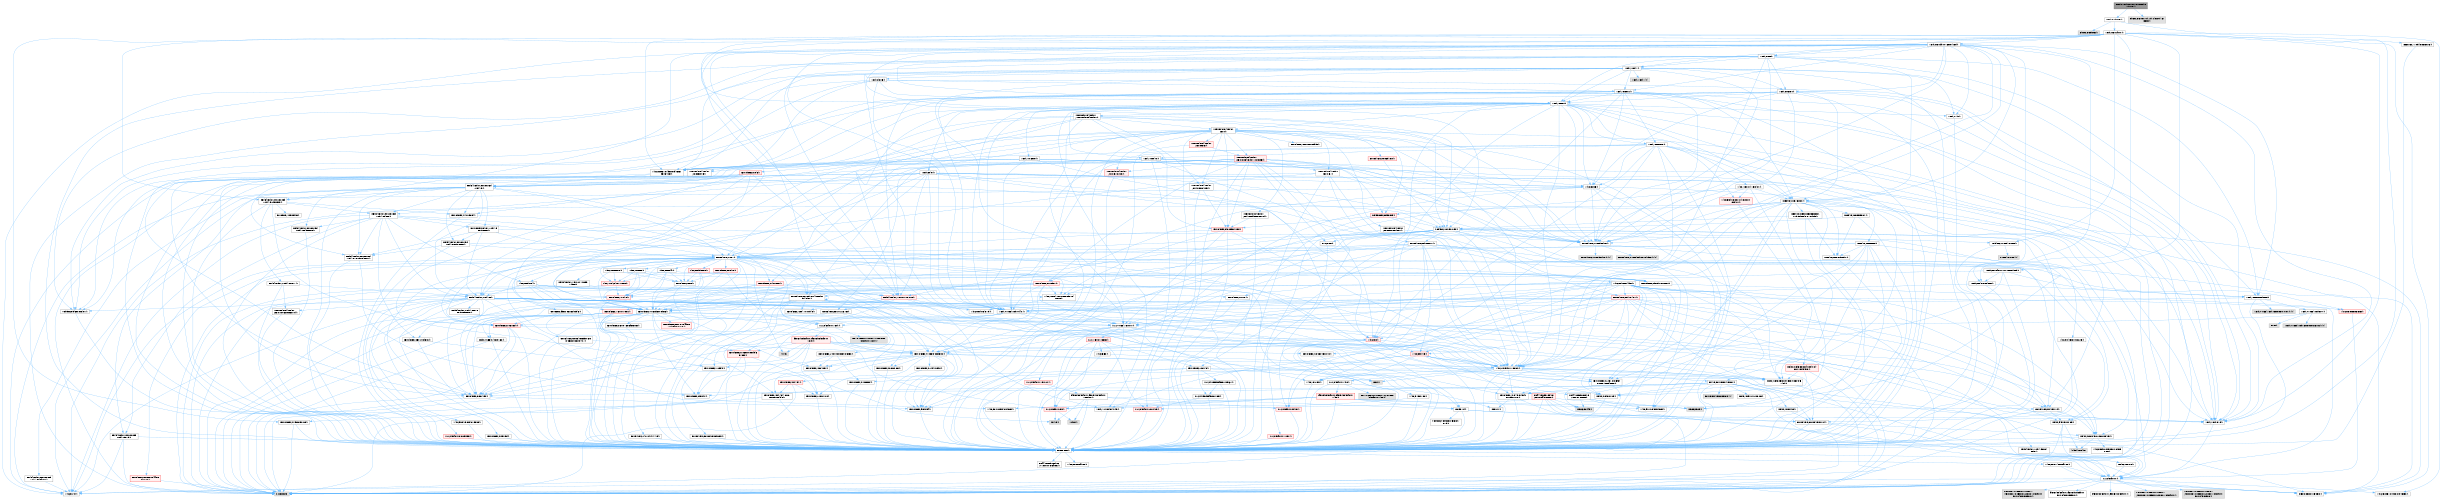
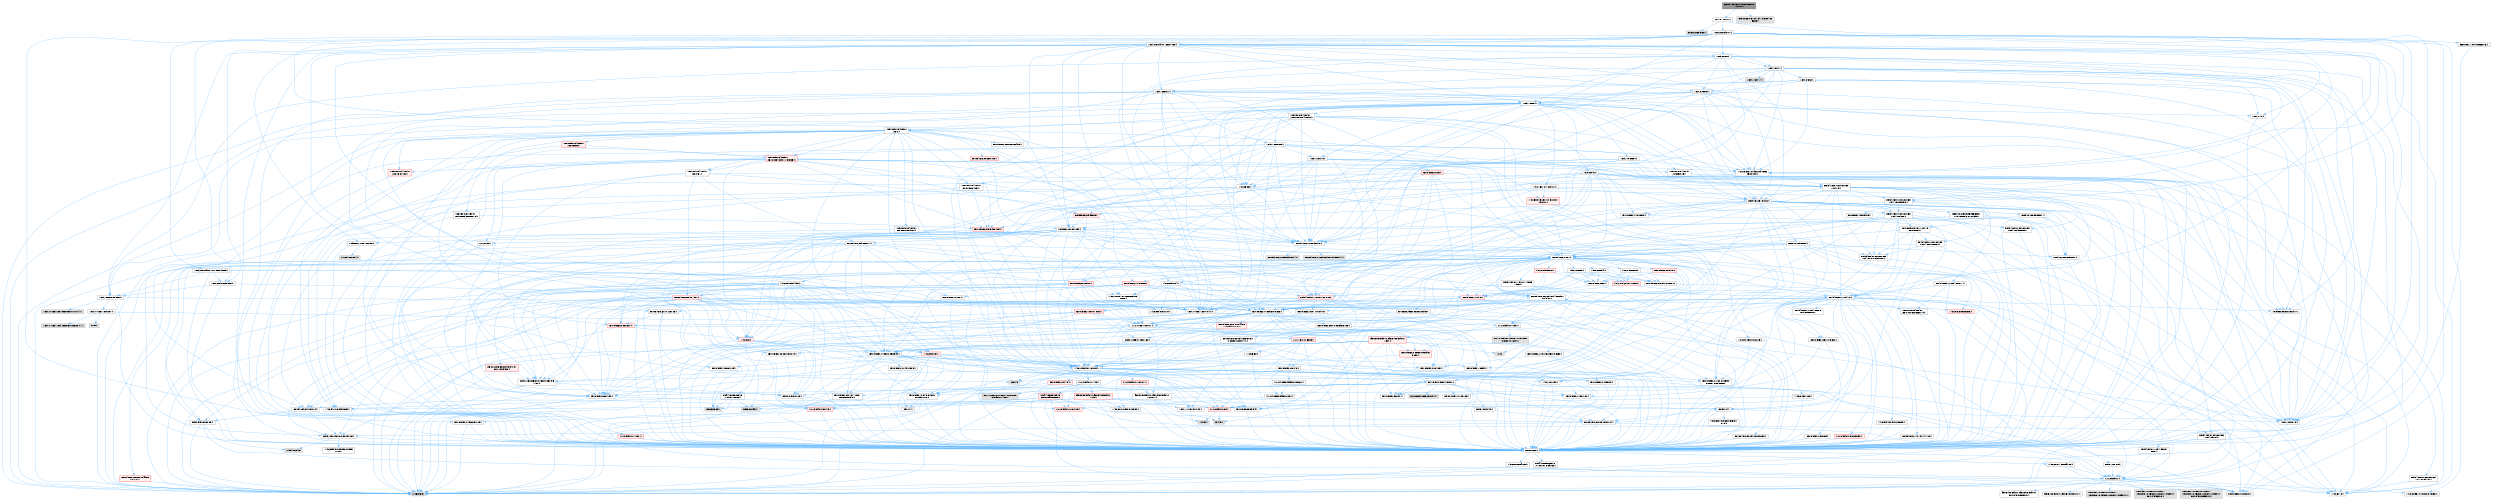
(1093, 327) -> (1176, 335)
